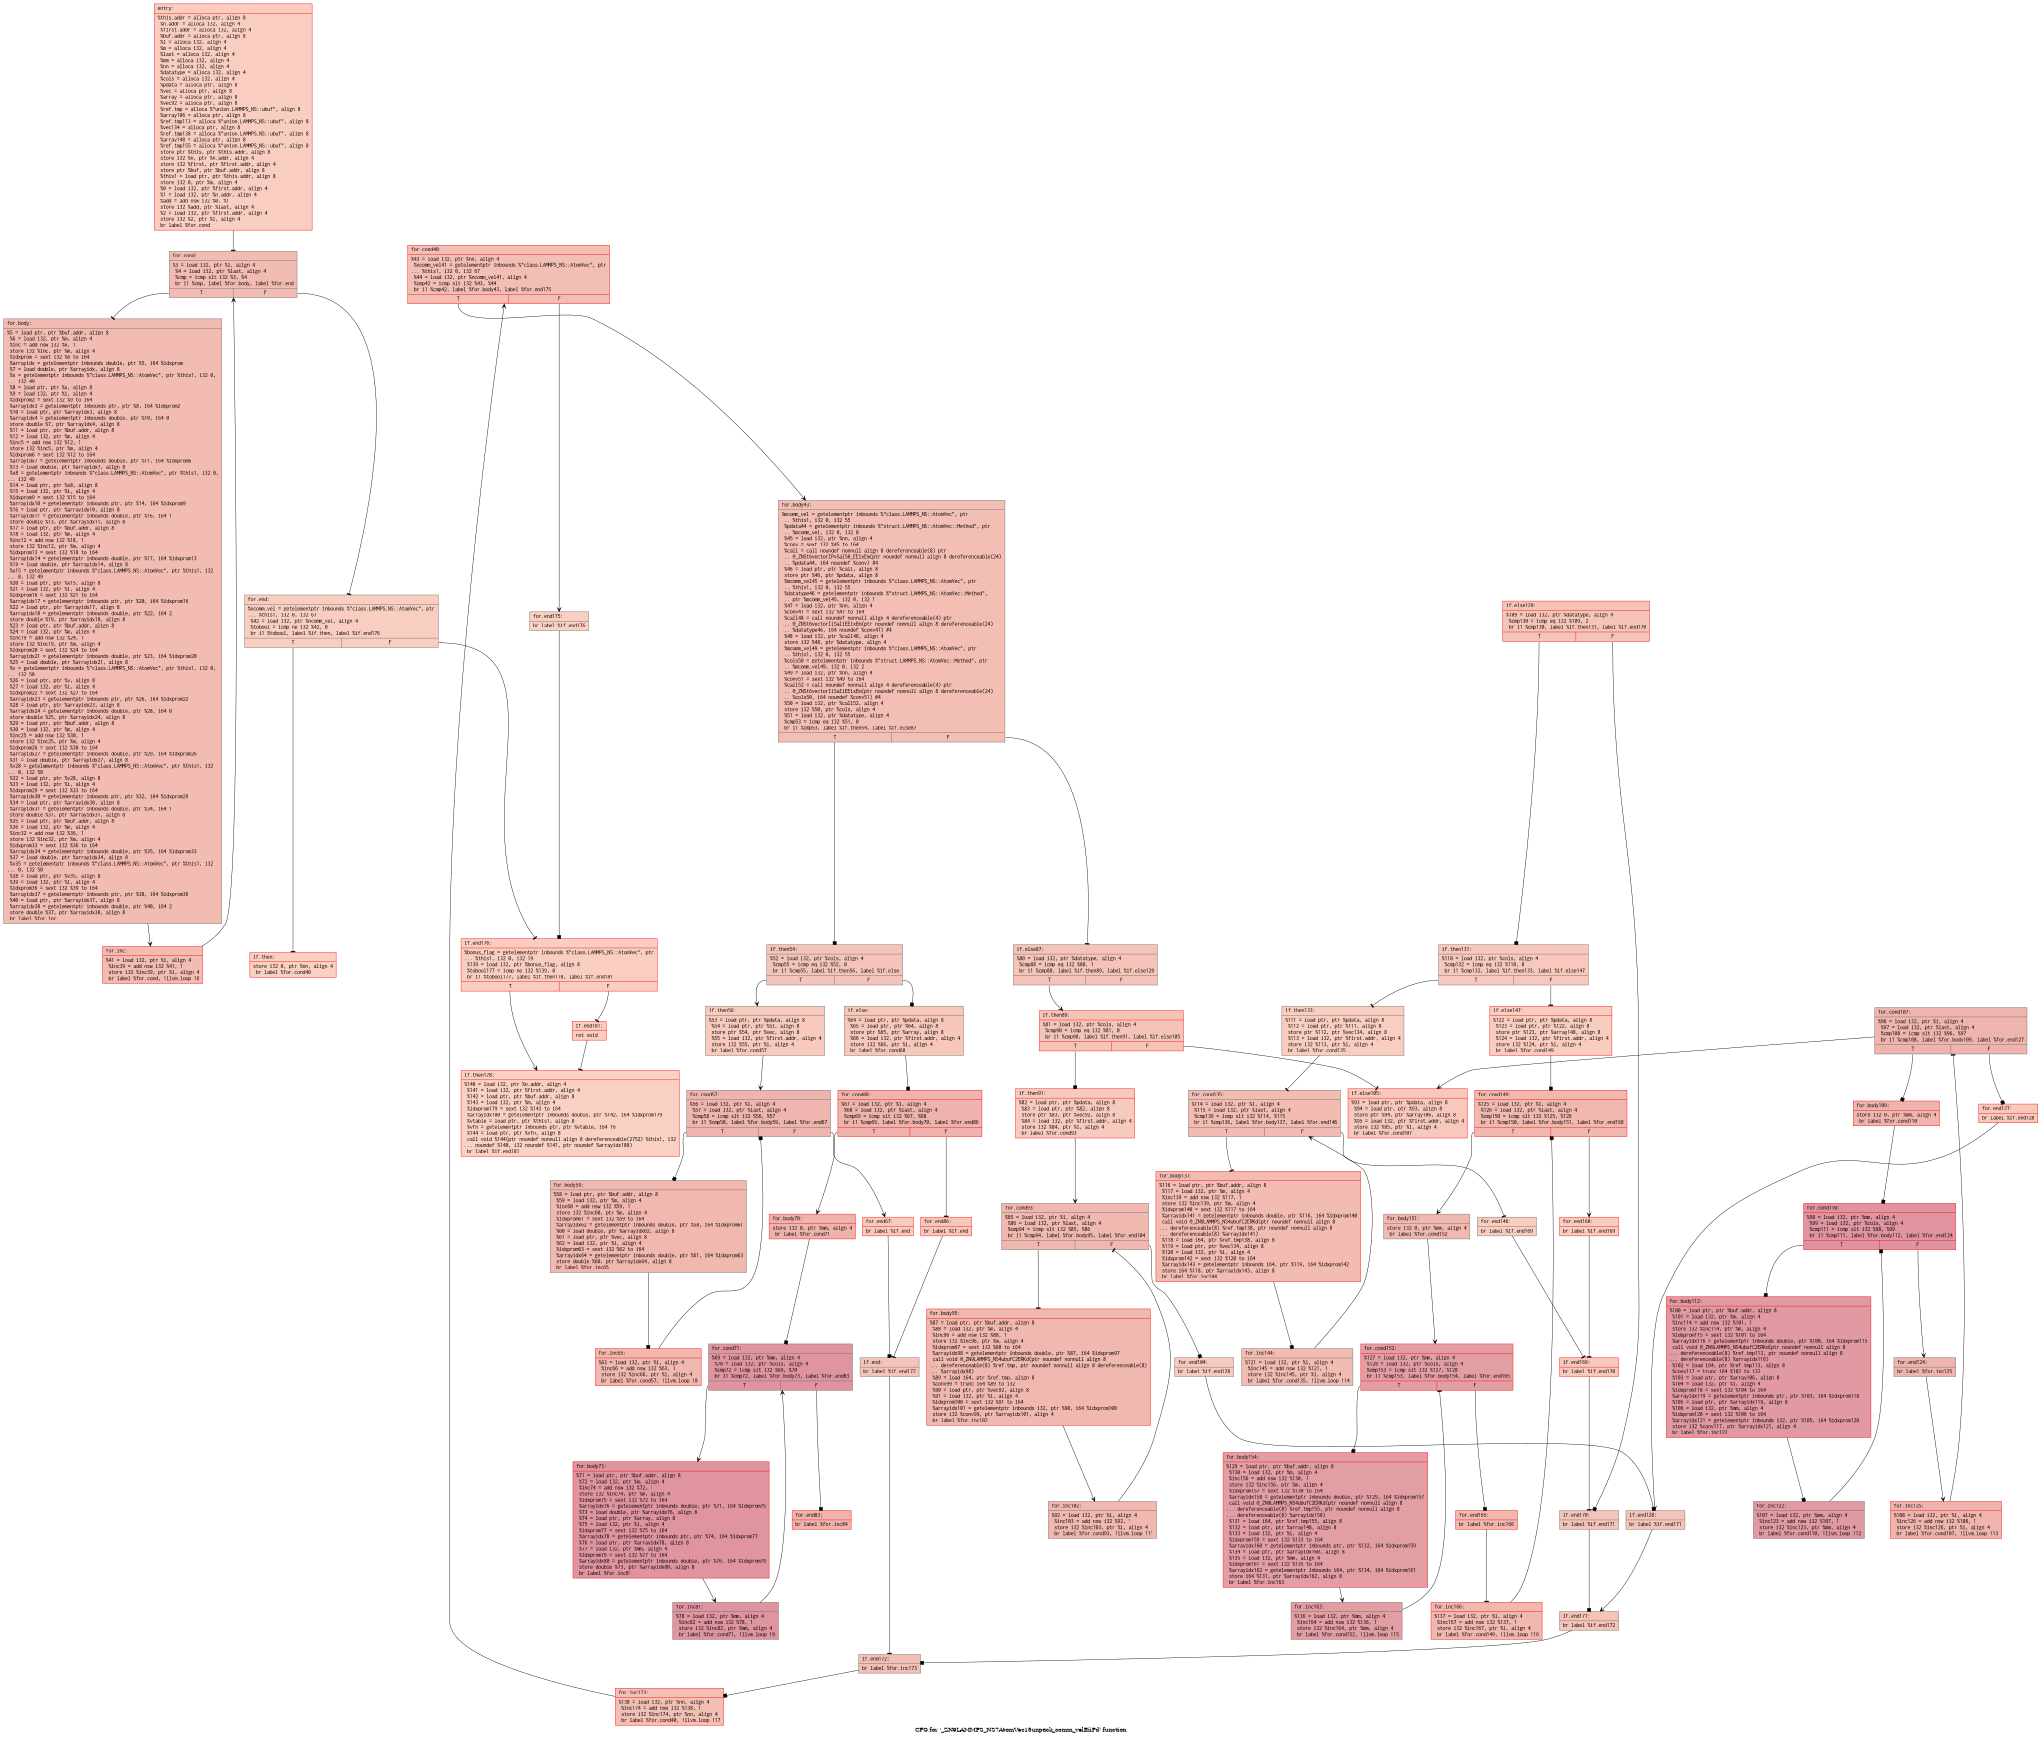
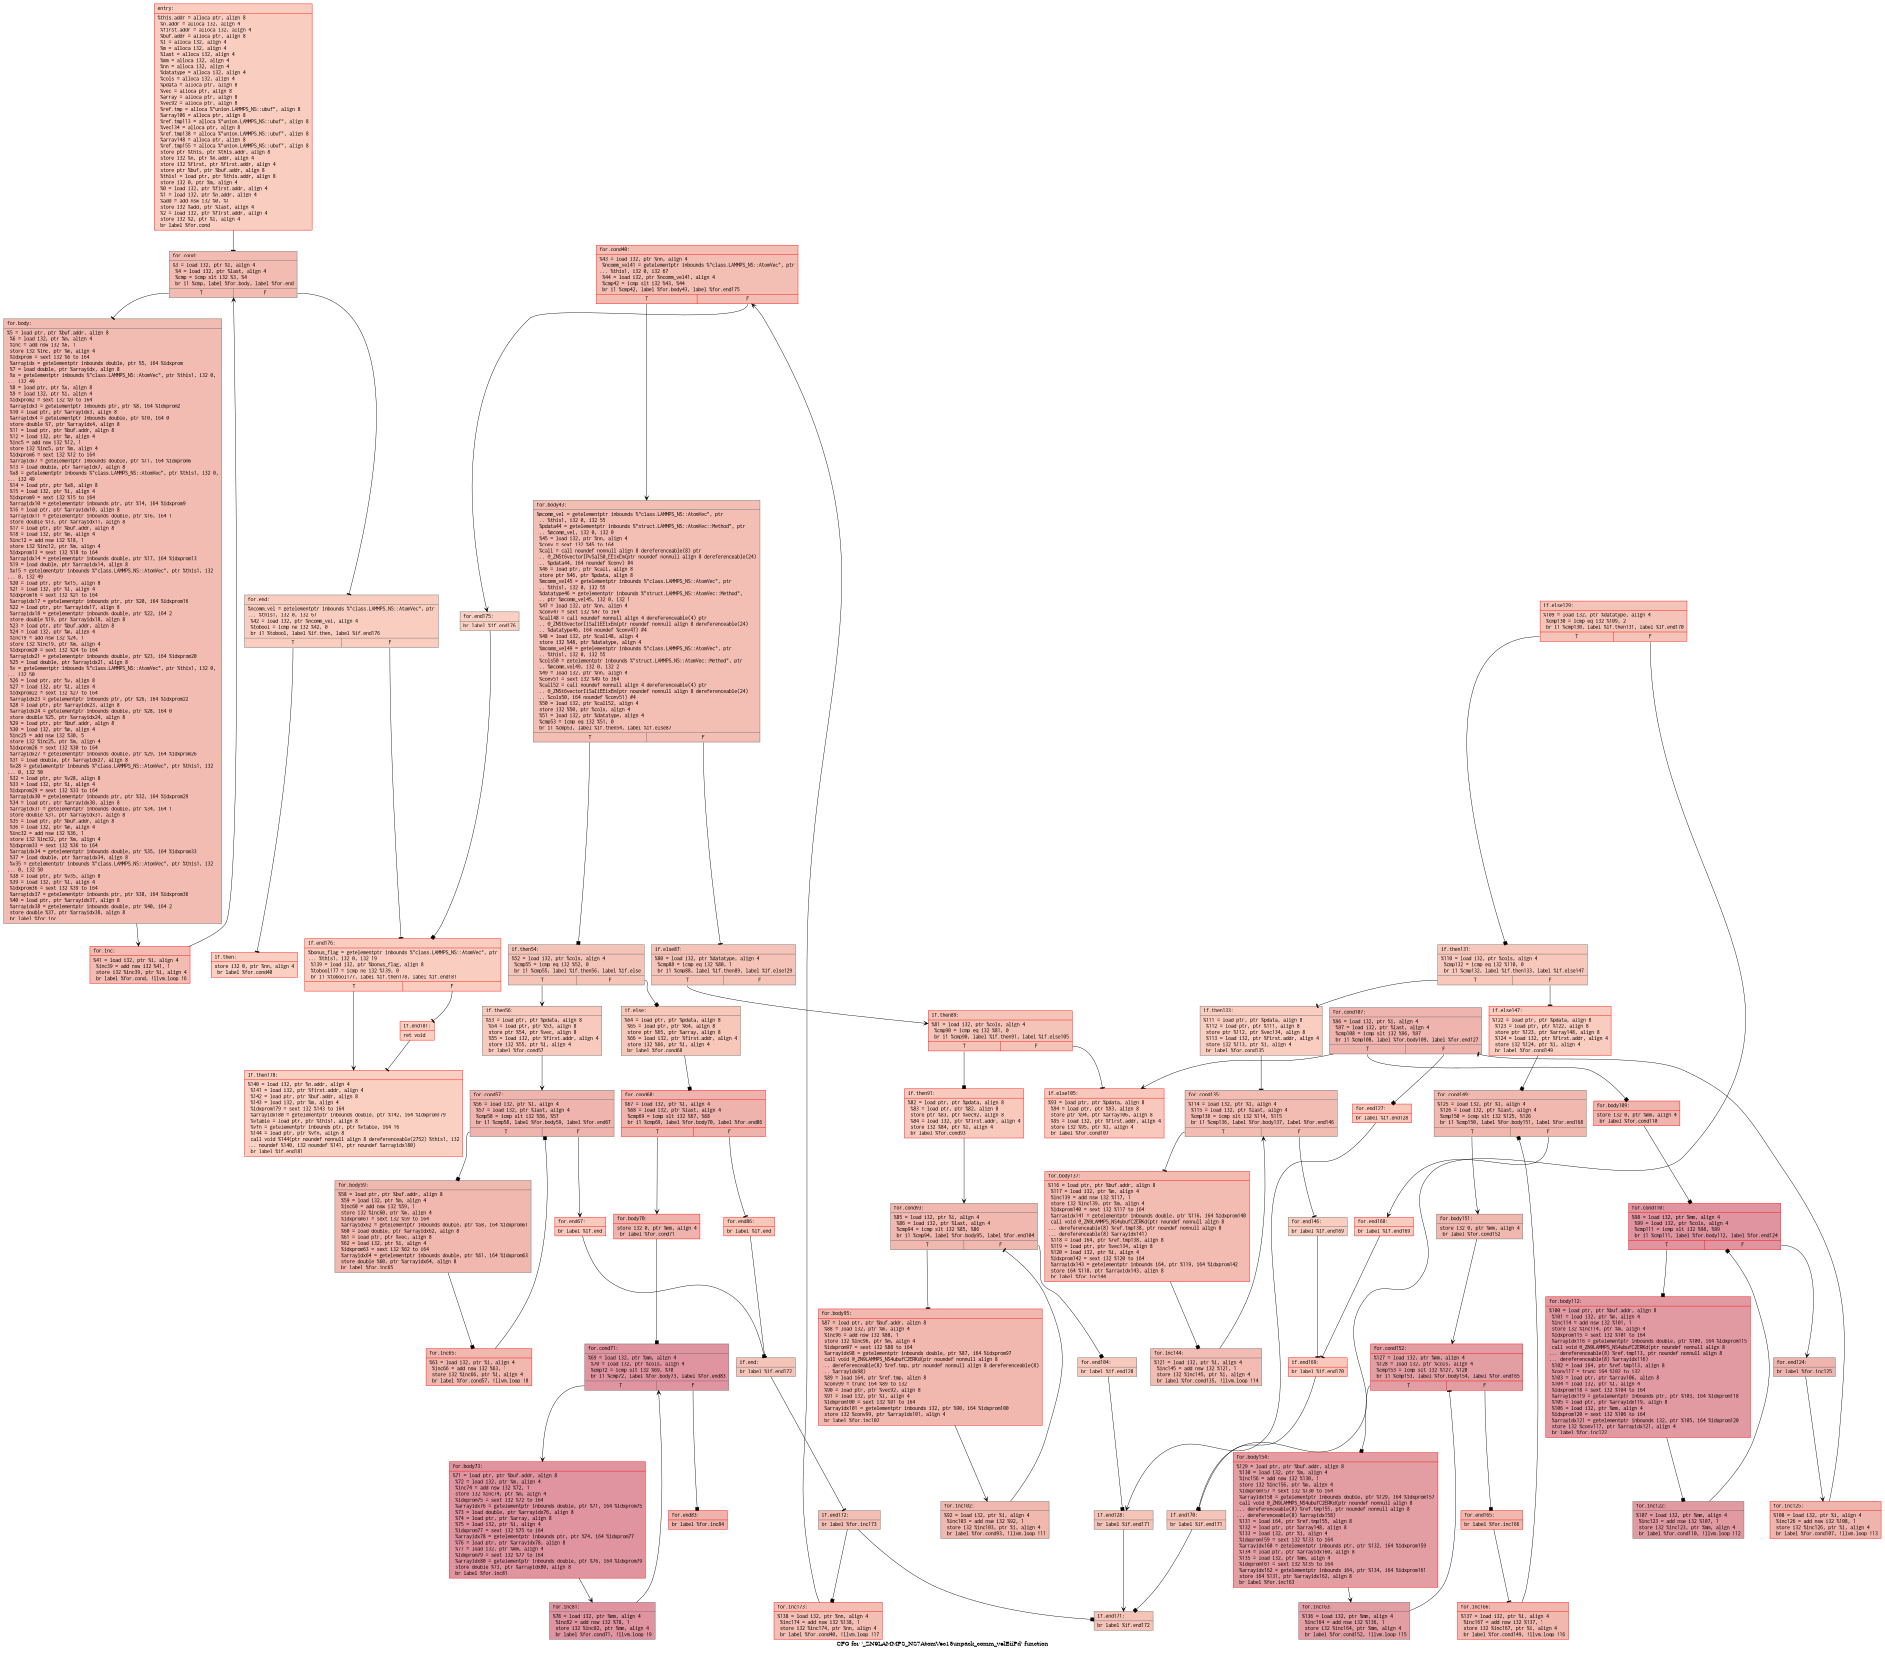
(46, 736) -> (46, 736)
(1551, 1113) -> (1510, 1113)
(1249, 1656) -> (964, 1598)
